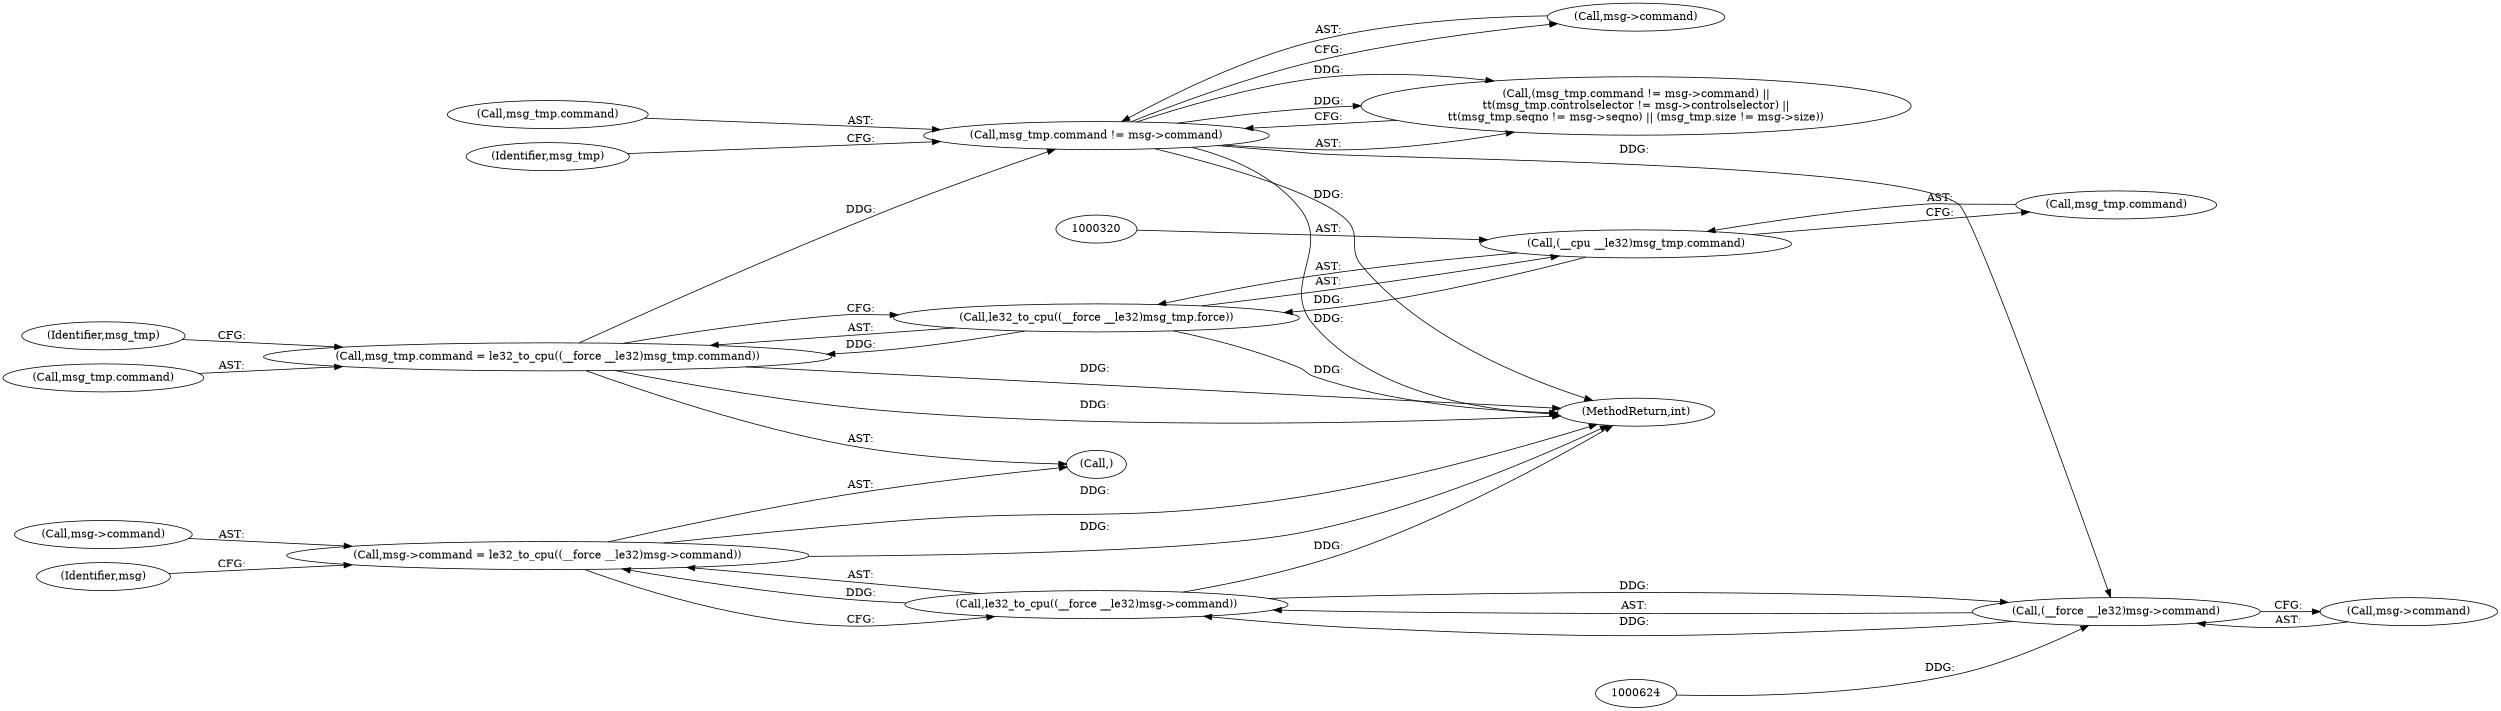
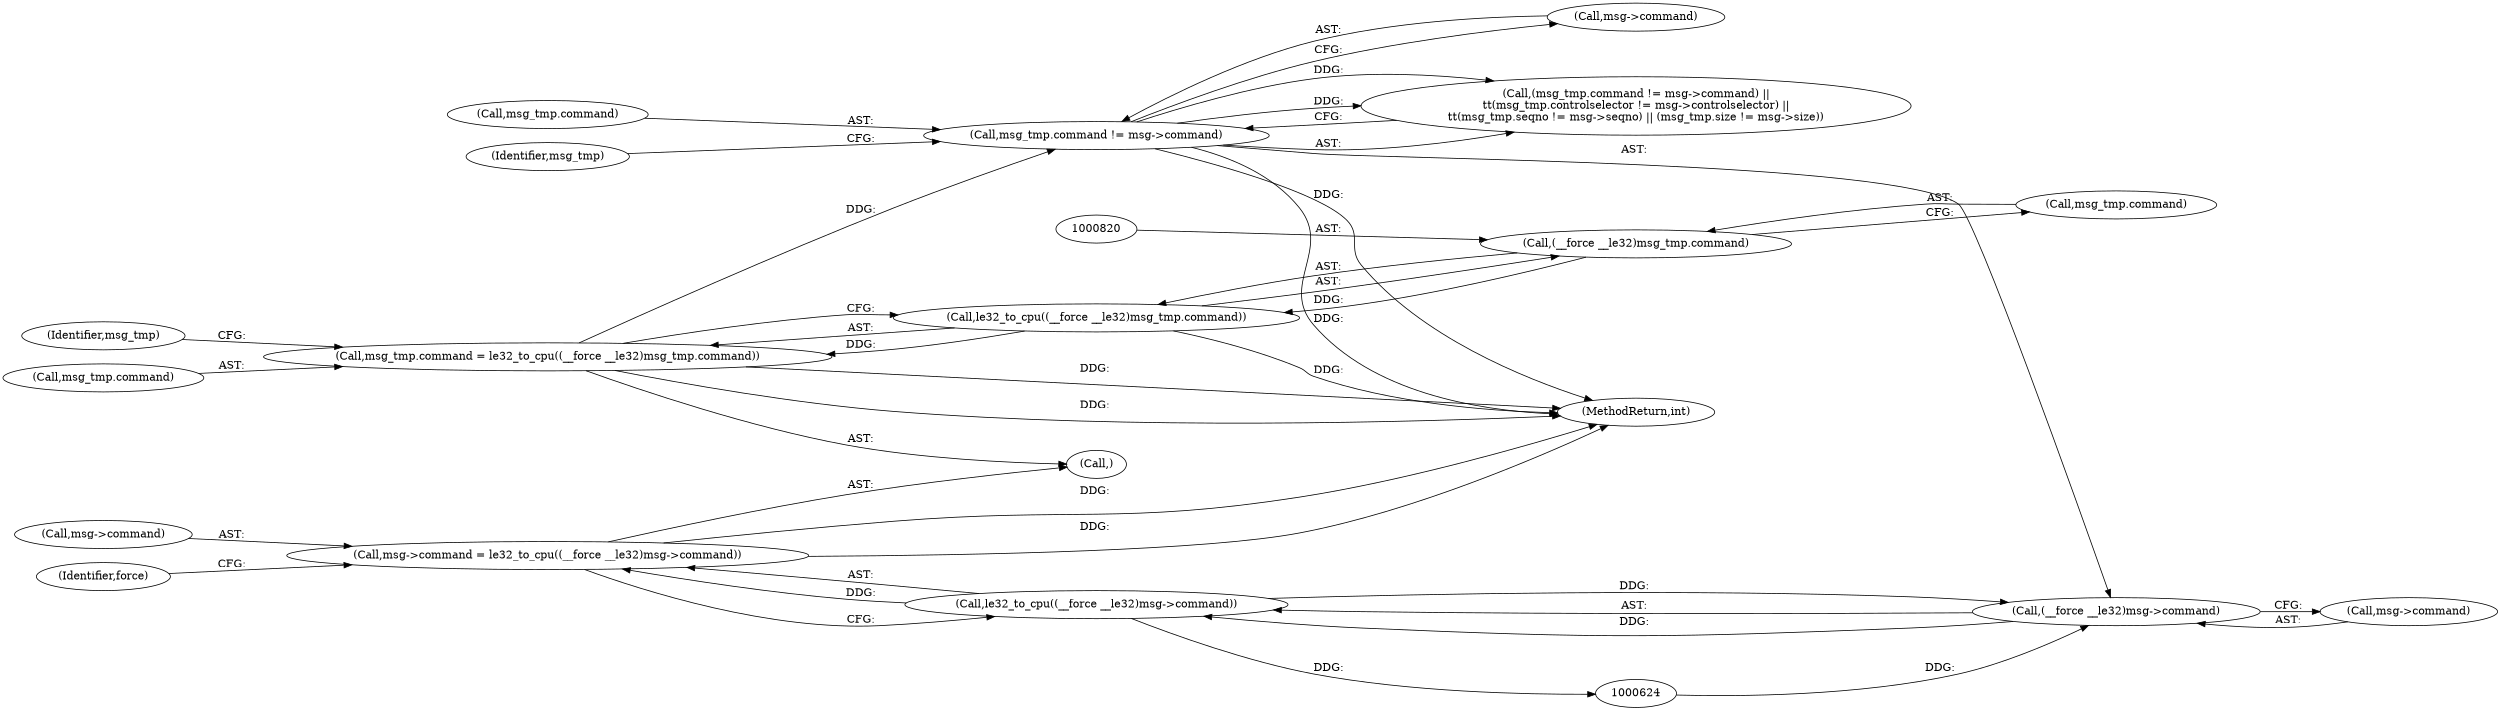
(1636, 150) -> (1636, 150)
(1096, 229) -> (1096, 229)
(1636, 244) -> (1636, 244)
(1096, 318) -> (1096, 318)
(1402, 531) -> (1355, 681)
(103, 577) -> (103, 577)
